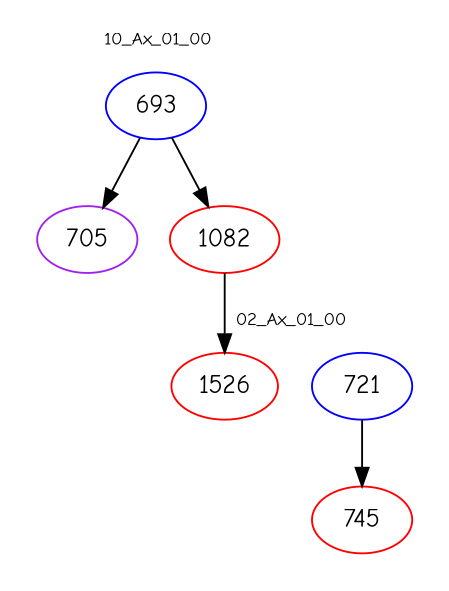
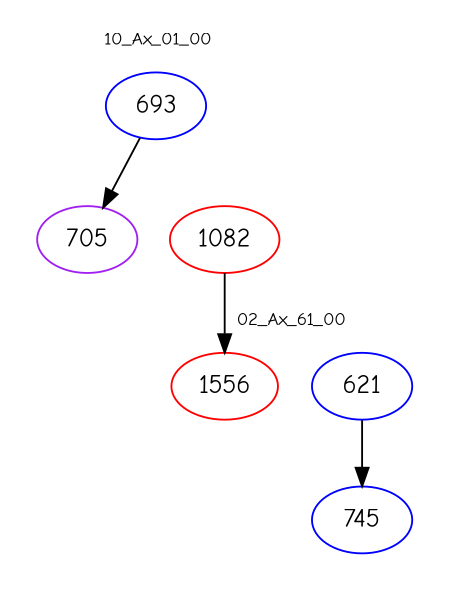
(186, 164) -> none
(292, 320) -> (292, 320)
(225, 386) -> (225, 386)
(362, 386) -> (362, 386)
(362, 520) -> (362, 520)
